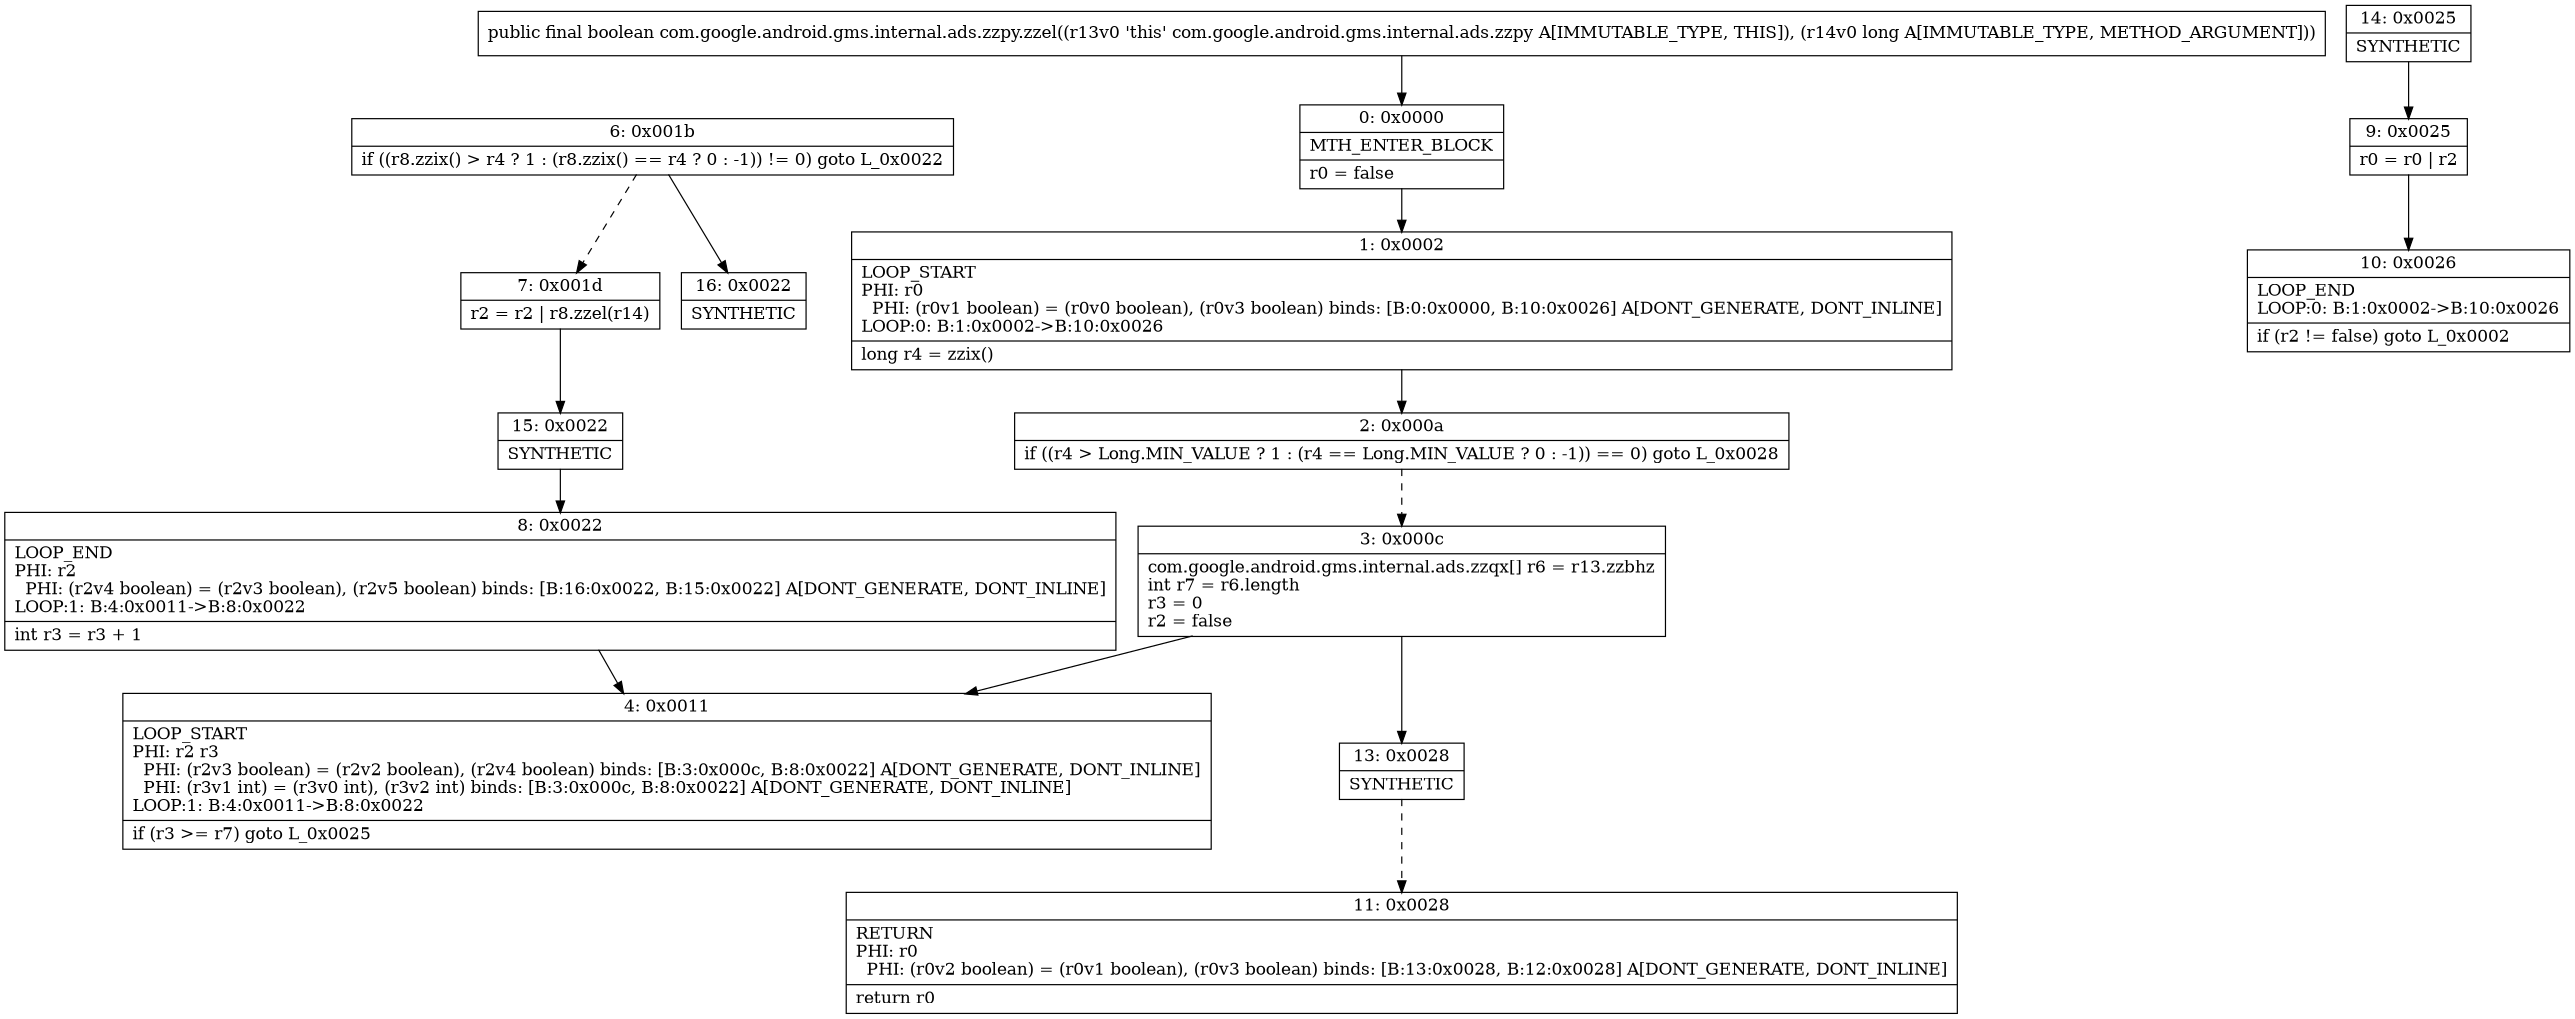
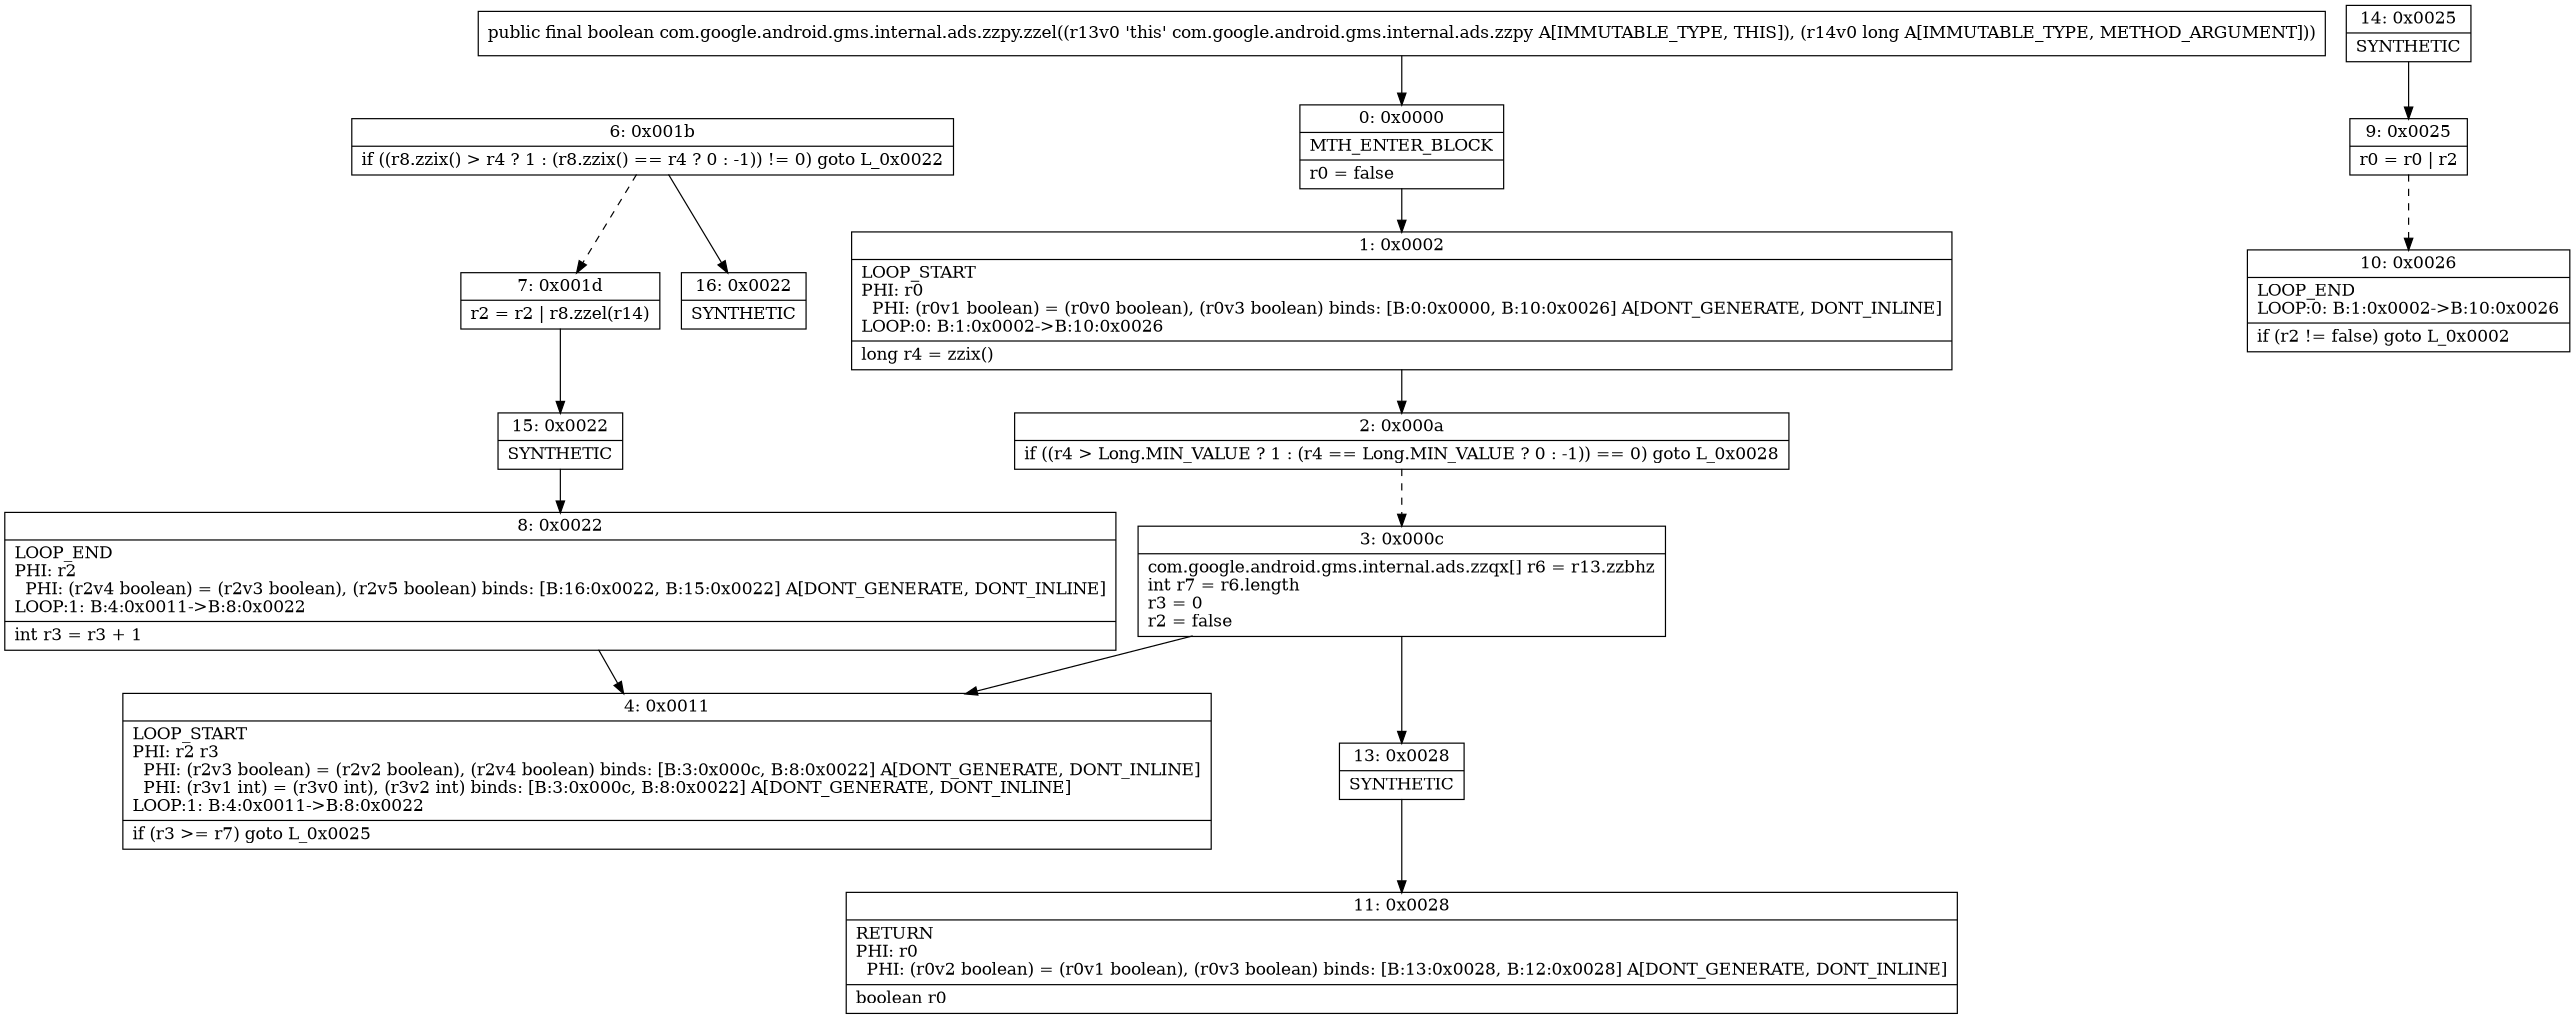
(2409, 206) -> (2409, 206)
(1402, 840) -> (1402, 840)
(896, 998) -> (901, 998)
